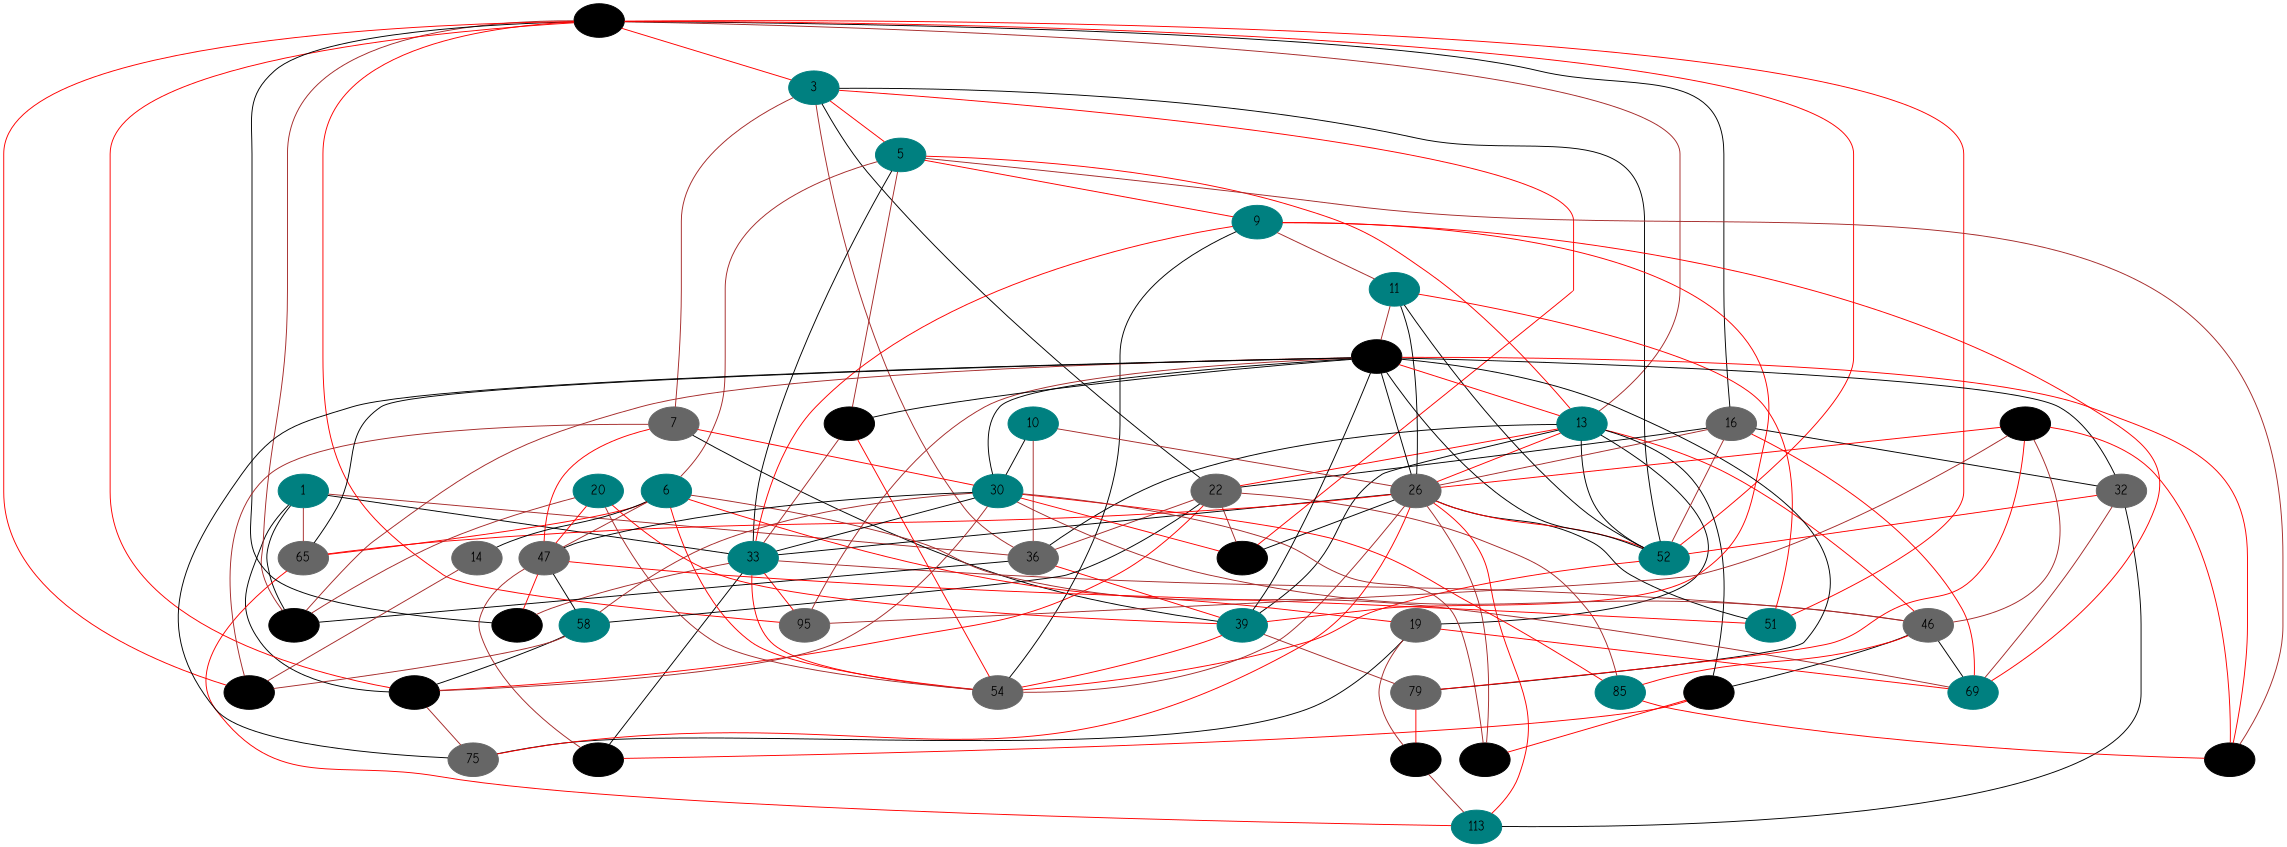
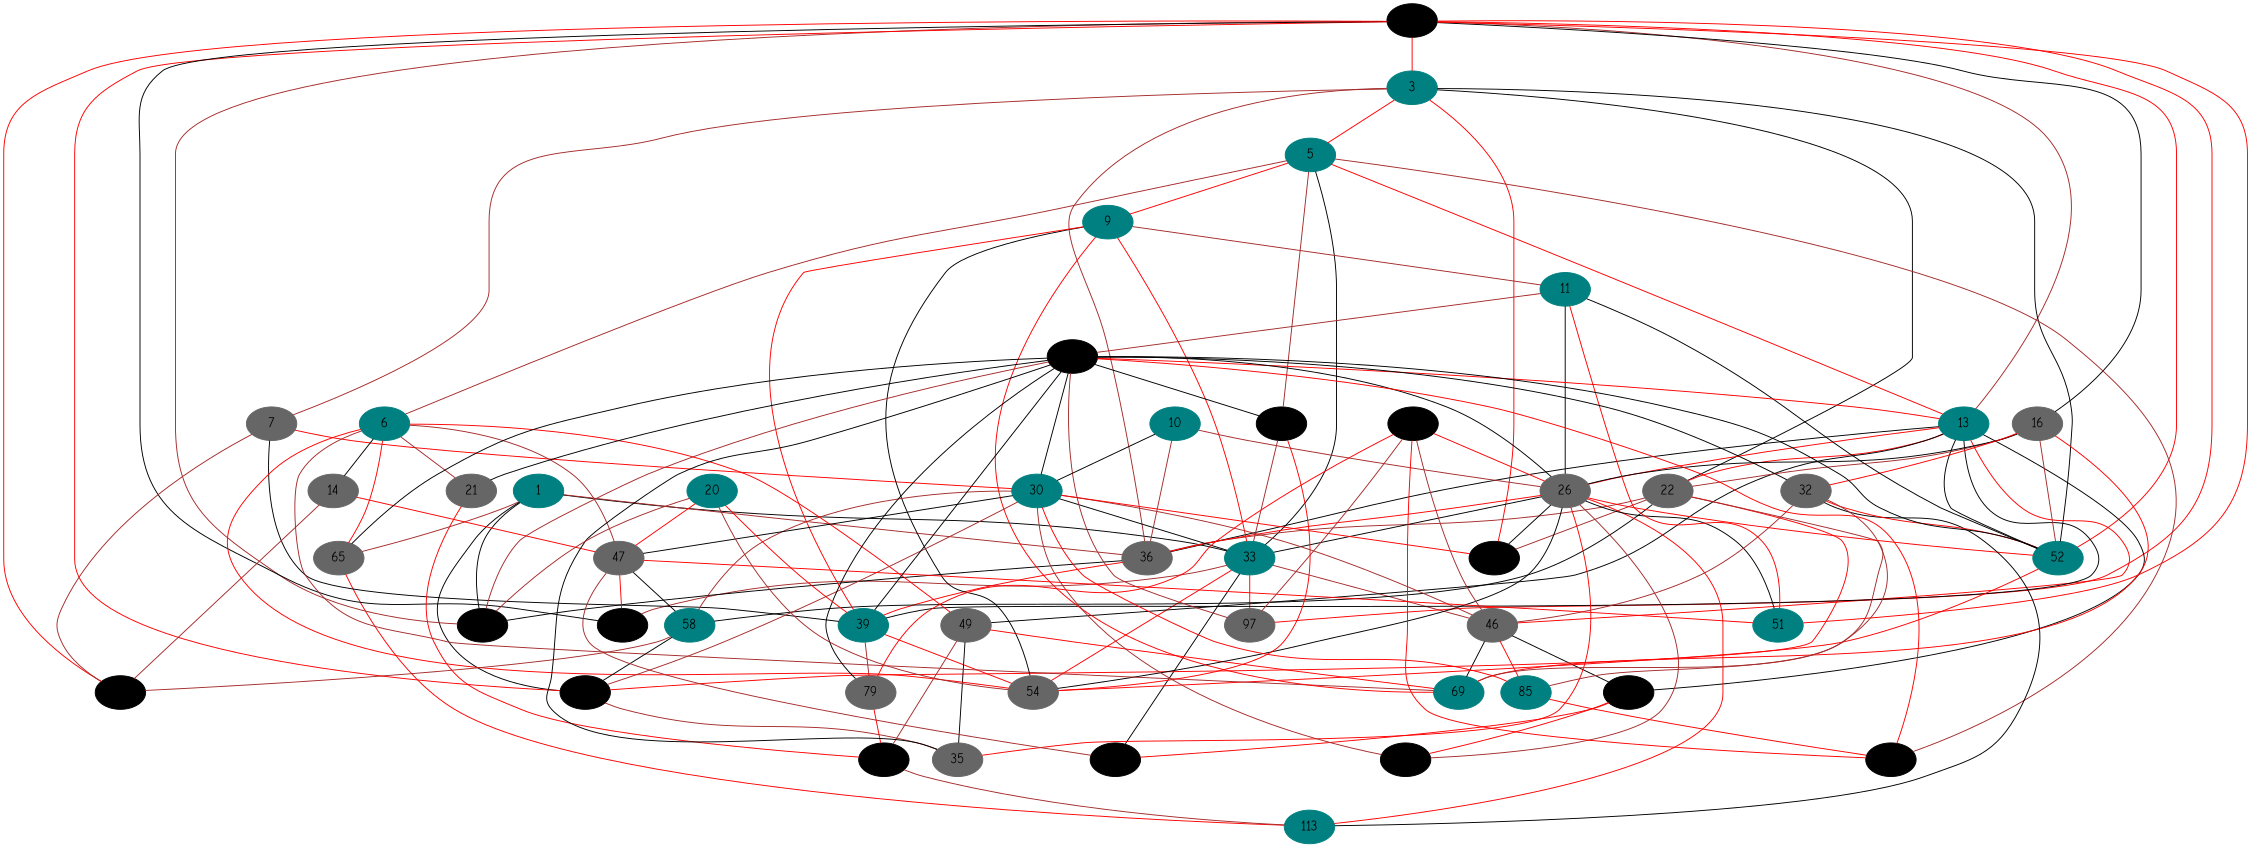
(1574, 457) -> (1803, 462)
(1926, 457) -> (1919, 463)
(1474, 459) -> (1815, 469)
(574, 465) -> (476, 525)
none -> (471, 491)
(913, 522) -> (1355, 521)
none -> (1666, 589)
(805, 625) -> (1250, 625)
(1416, 625) -> (966, 625)
(1292, 630) -> (1334, 638)
(473, 760) -> (958, 760)
